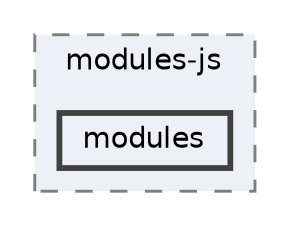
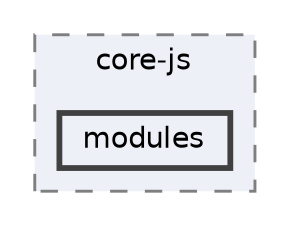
(145, 62) -> (145, 62)
